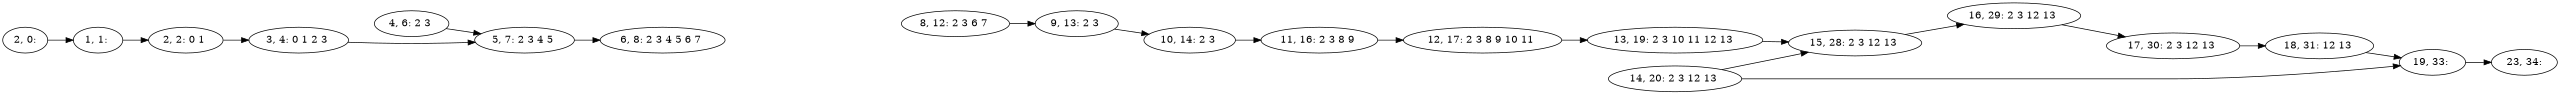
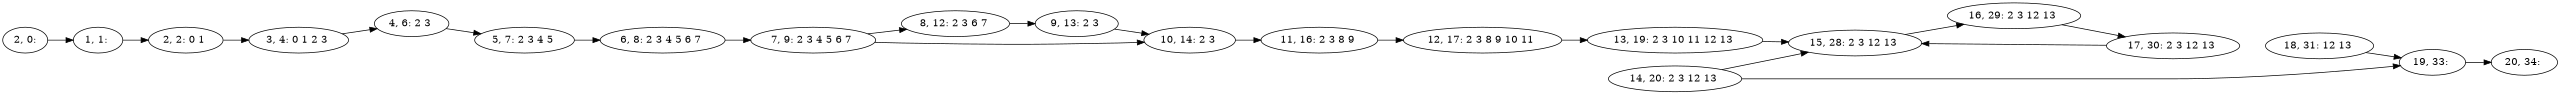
none -> (813, 40)
(408, 43) -> (356, 32)
(2249, 46) -> (2018, 44)
(2524, 62) -> (2524, 62)
